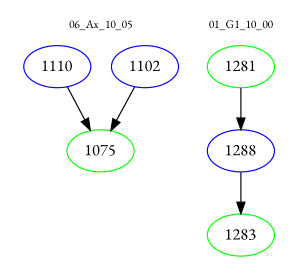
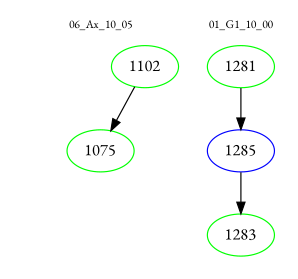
(57, 67) -> none
(145, 67) -> (145, 67)
(241, 151) -> (241, 151)
